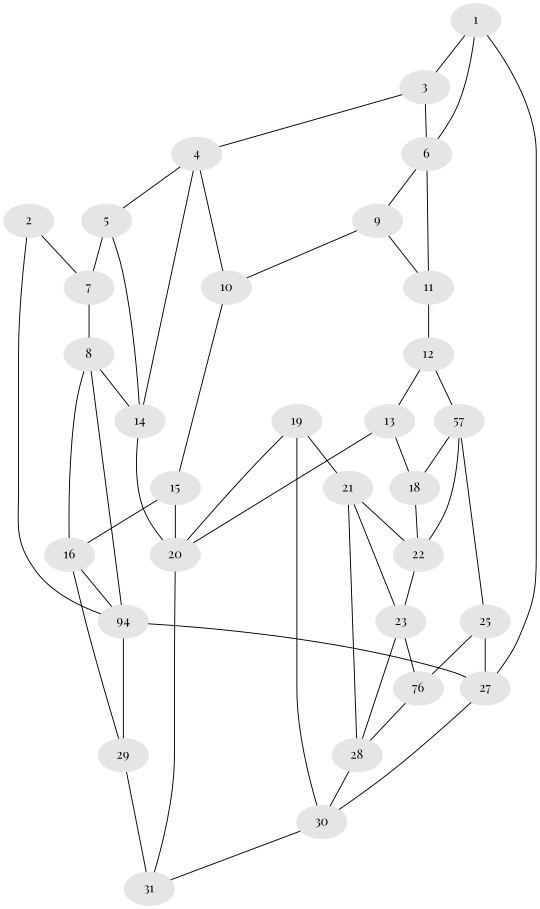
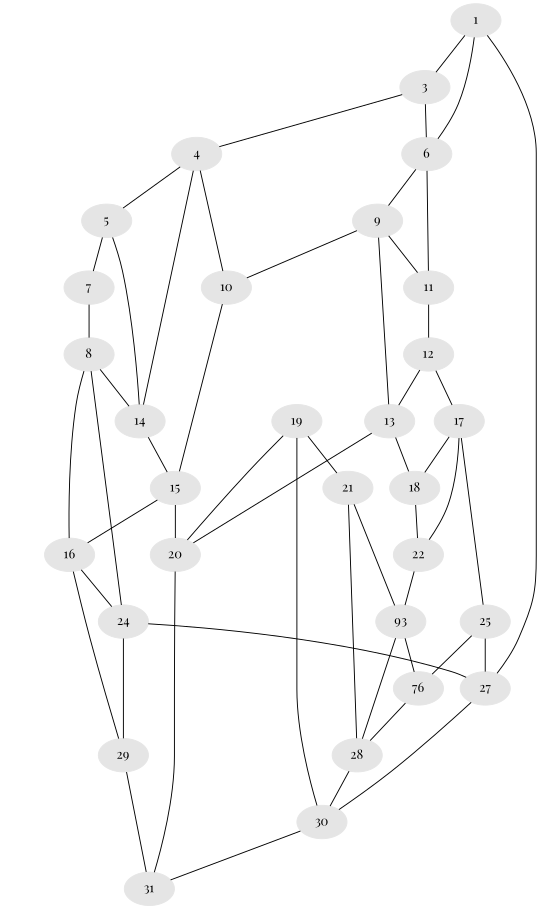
(29, 221) -> none
none -> (384, 321)
(459, 421) -> (459, 421)
(139, 492) -> (158, 455)
(383, 521) -> none
(123, 622) -> (123, 622)
(401, 622) -> (401, 622)
